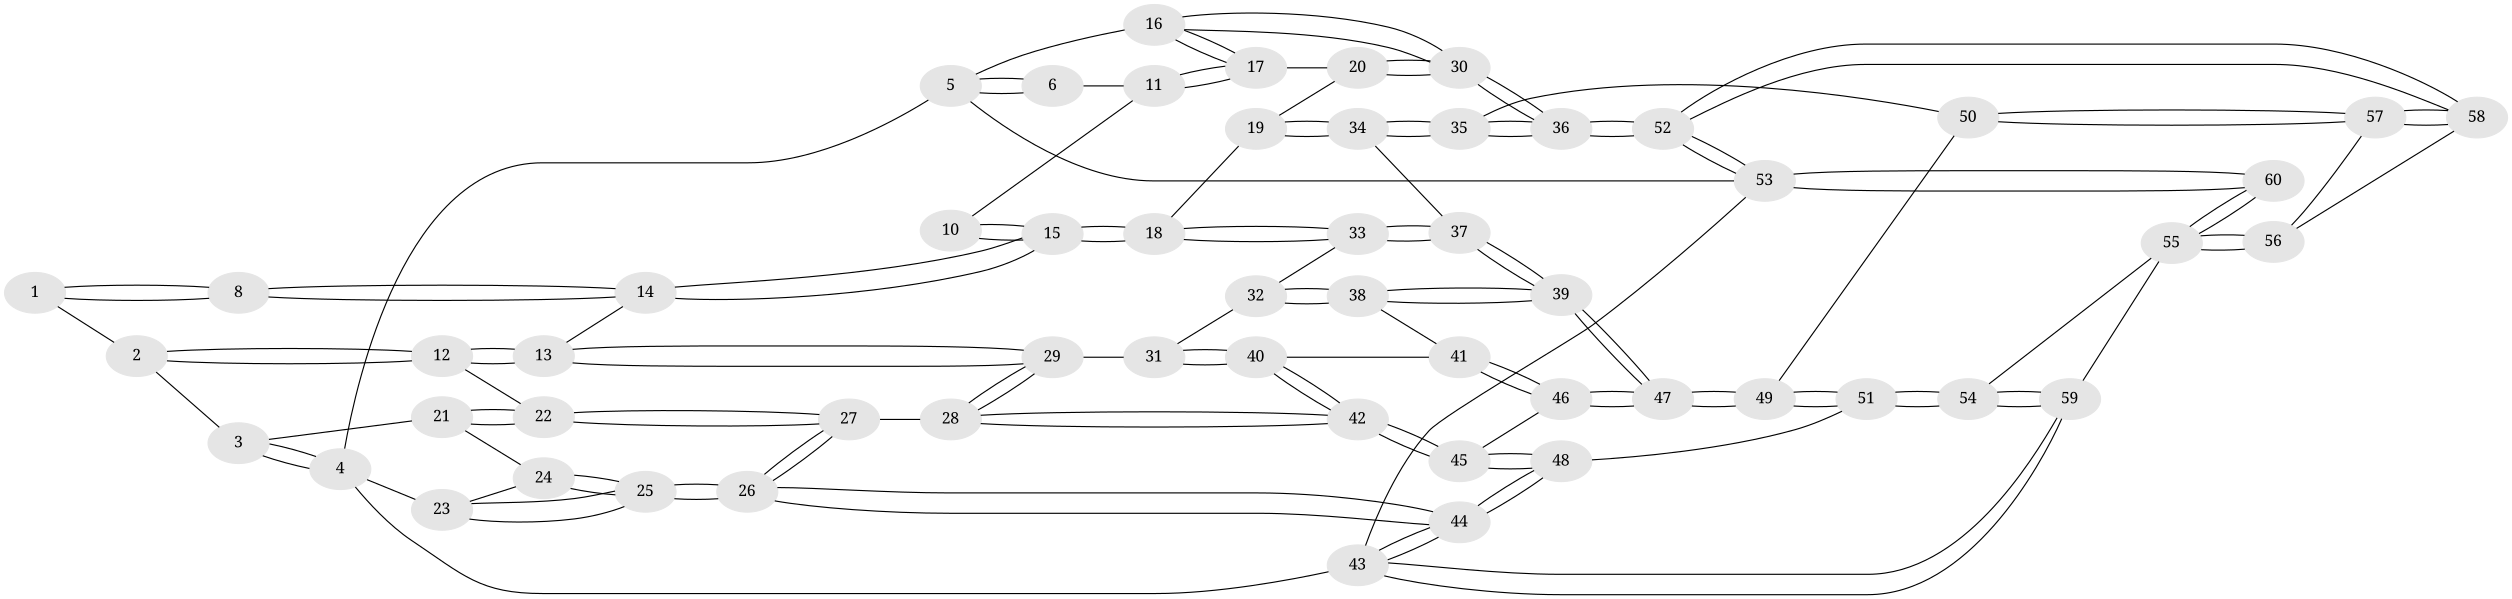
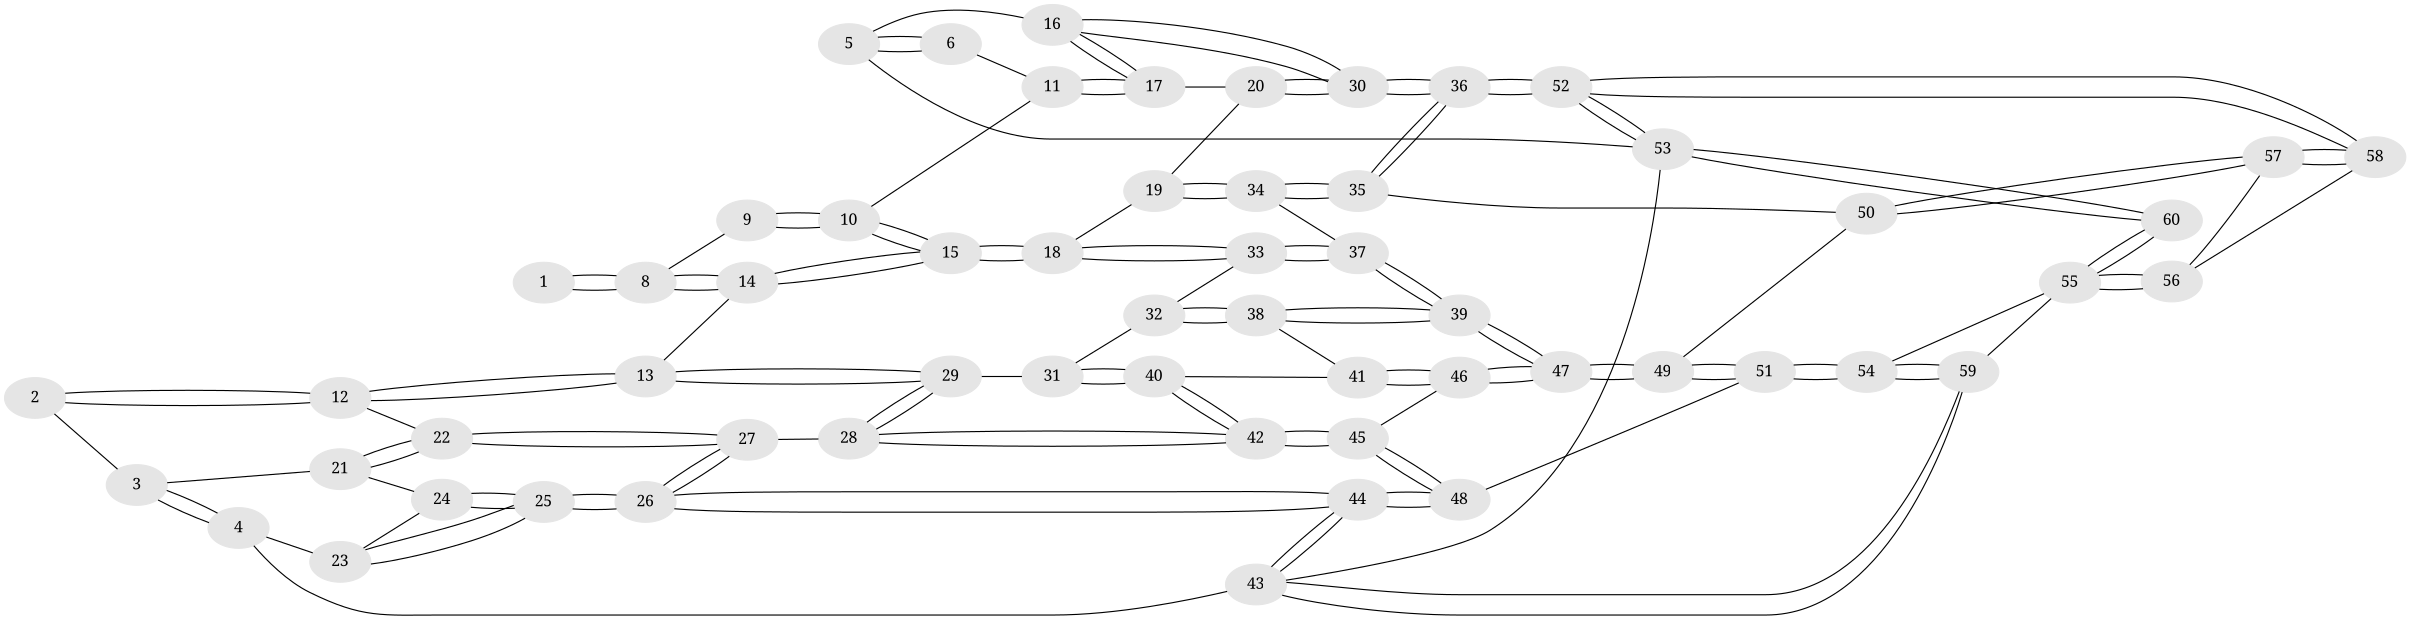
(555, 163) -> none
none -> (747, 220)
(86, 324) -> none
